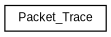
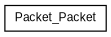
(56, 18) -> (56, 18)
